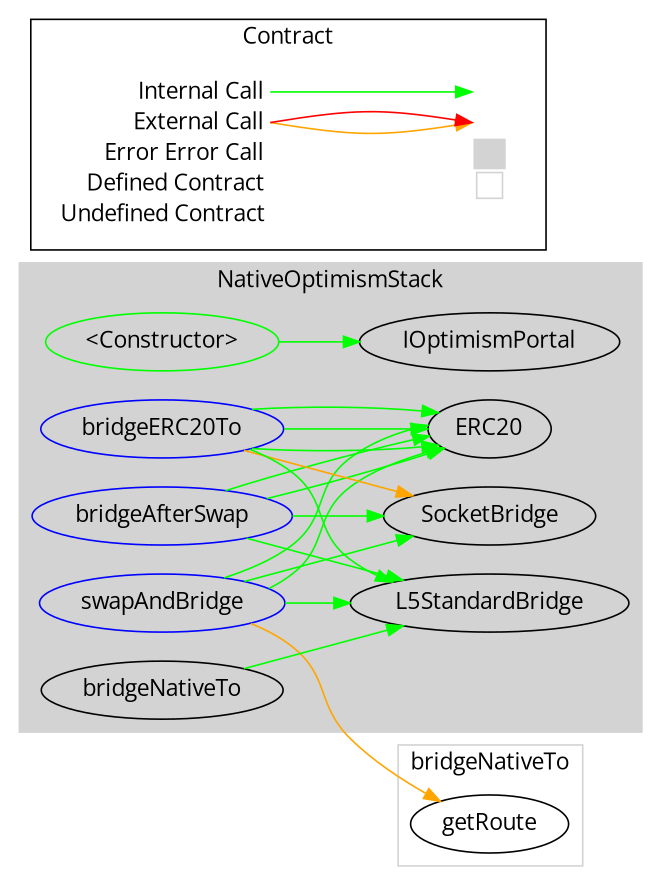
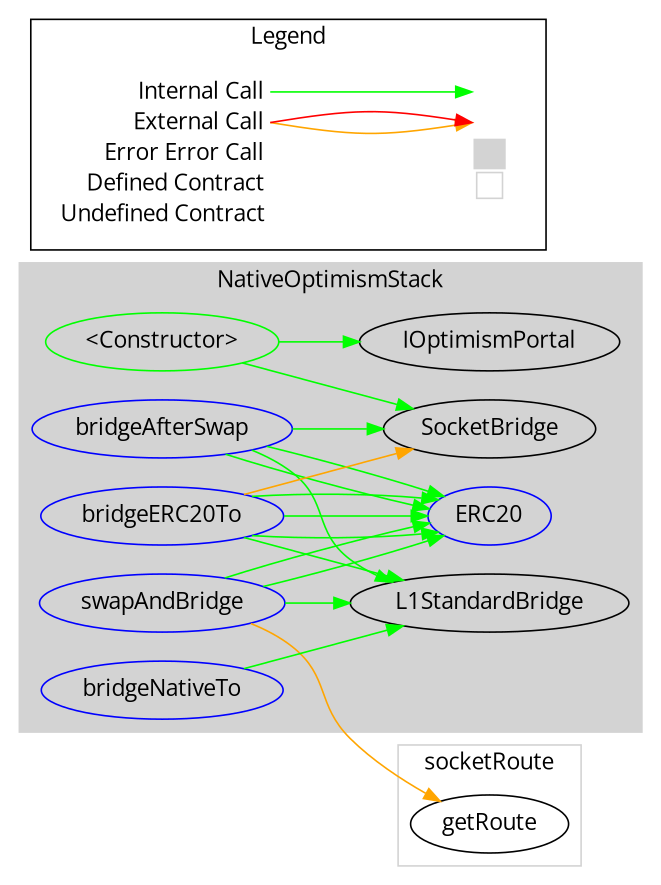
(288, 38) -> (288, 38)
(490, 429) -> (490, 516)
(359, 551) -> (320, 384)
(490, 603) -> (490, 603)
(162, 690) -> (162, 690)
(490, 764) -> (490, 764)
